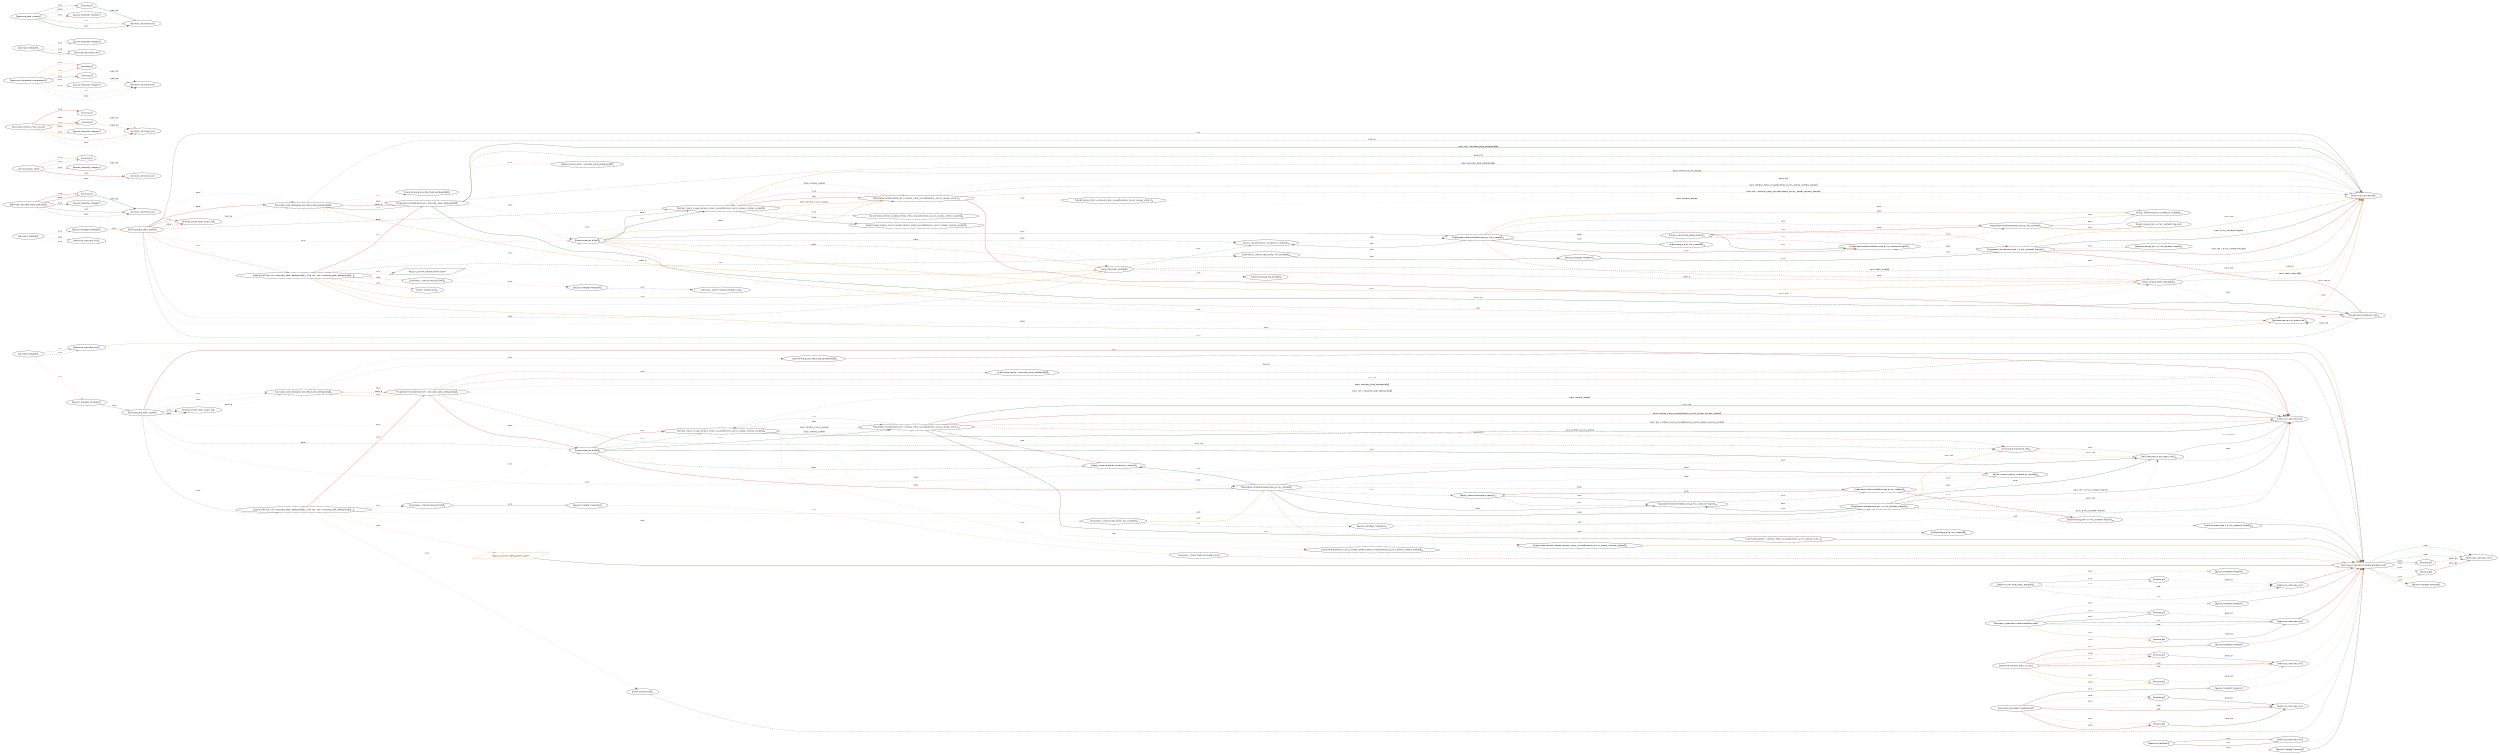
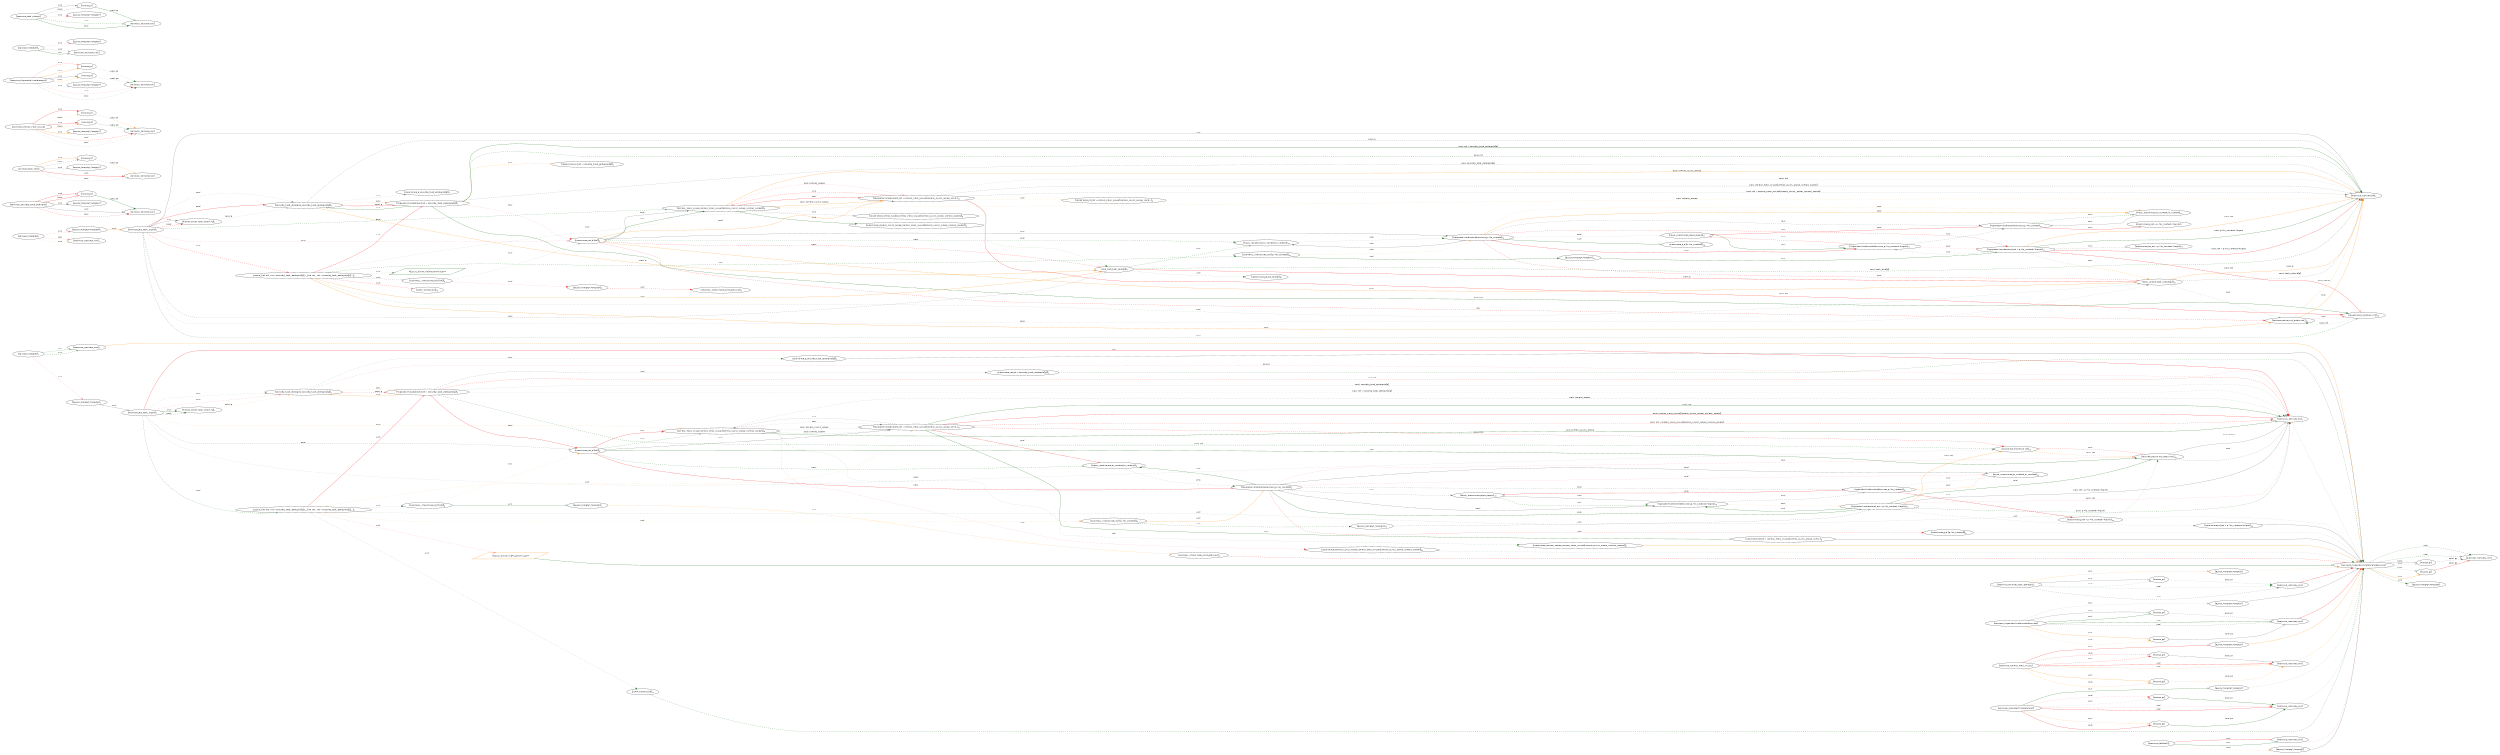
(1634, 278) -> (1634, 278)
